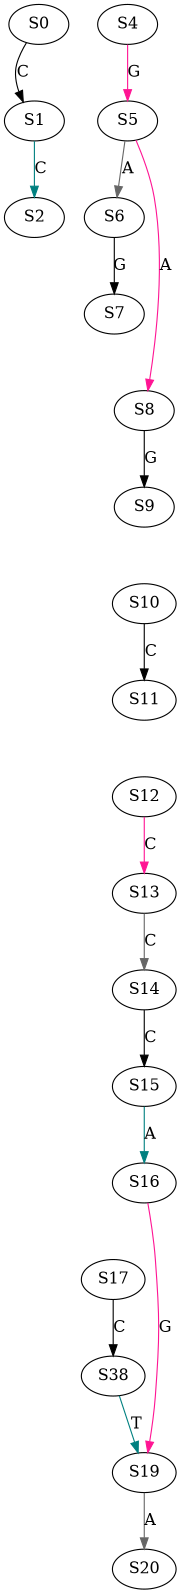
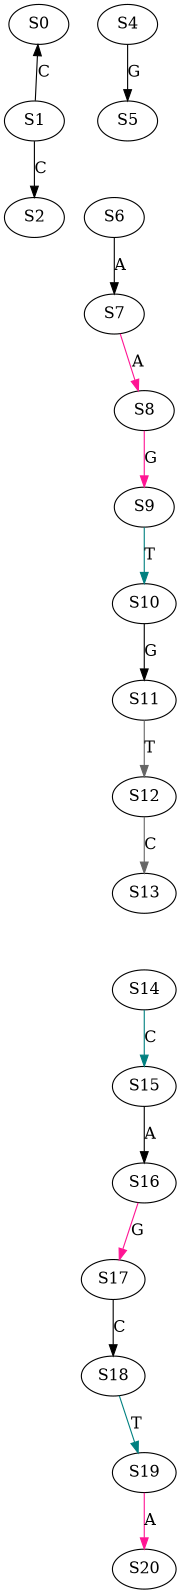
(16, 66) -> (36, 78)
(128, 67) -> (128, 67)
(34, 164) -> (34, 164)
(122, 164) -> none
(159, 258) -> (128, 357)
(120, 266) -> (120, 266)
(144, 453) -> (144, 453)
none -> (144, 550)
(151, 652) -> (151, 652)
none -> (144, 743)
(144, 839) -> (144, 839)
(144, 936) -> none
(144, 1033) -> (144, 1033)
(144, 1129) -> (144, 1129)
(159, 1322) -> (131, 1226)
(113, 1376) -> (113, 1376)
(144, 1515) -> (144, 1515)
